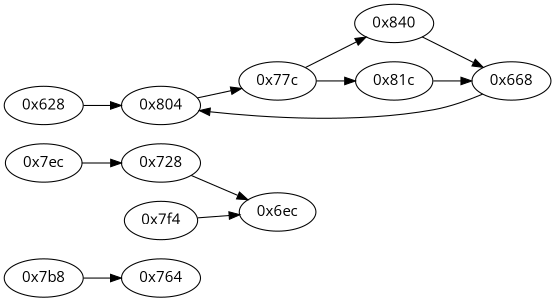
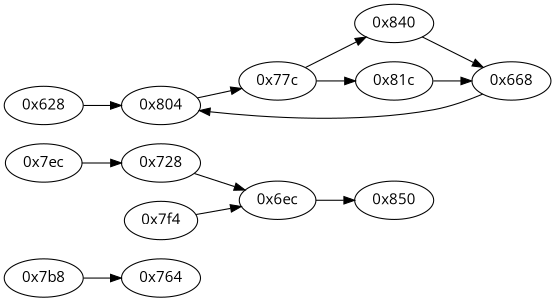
none -> (394, 200)
